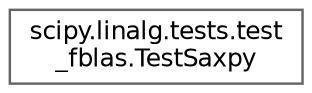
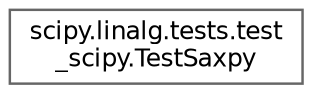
(156, 47) -> (156, 47)
